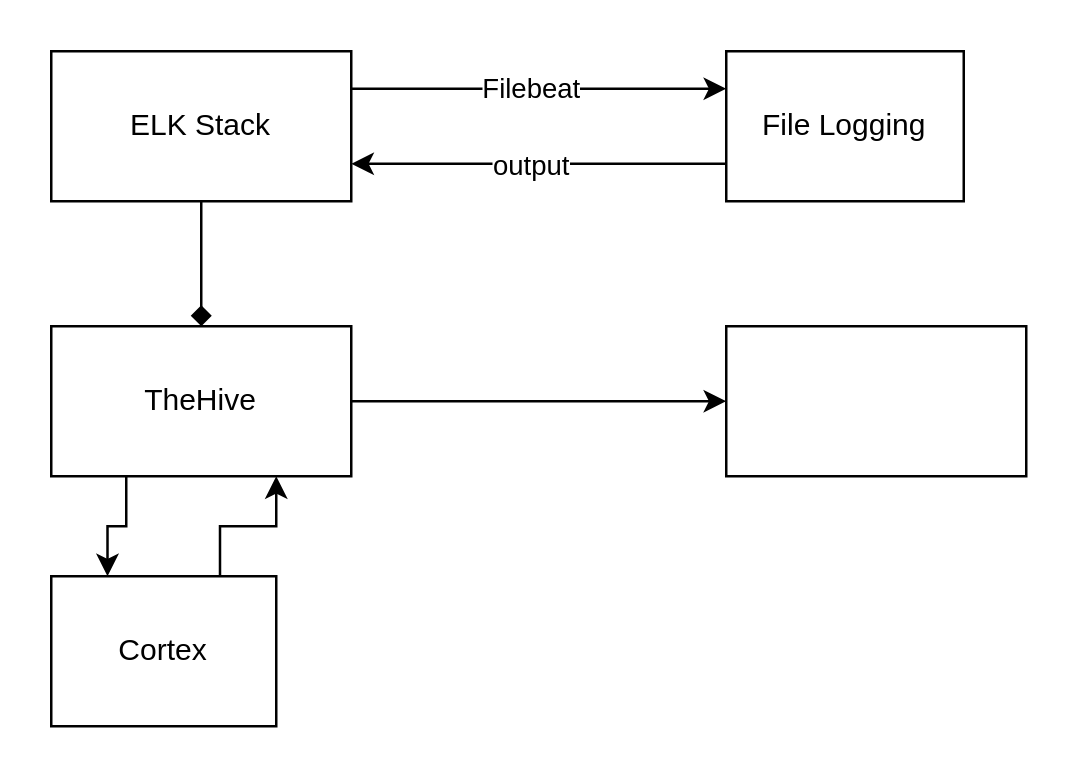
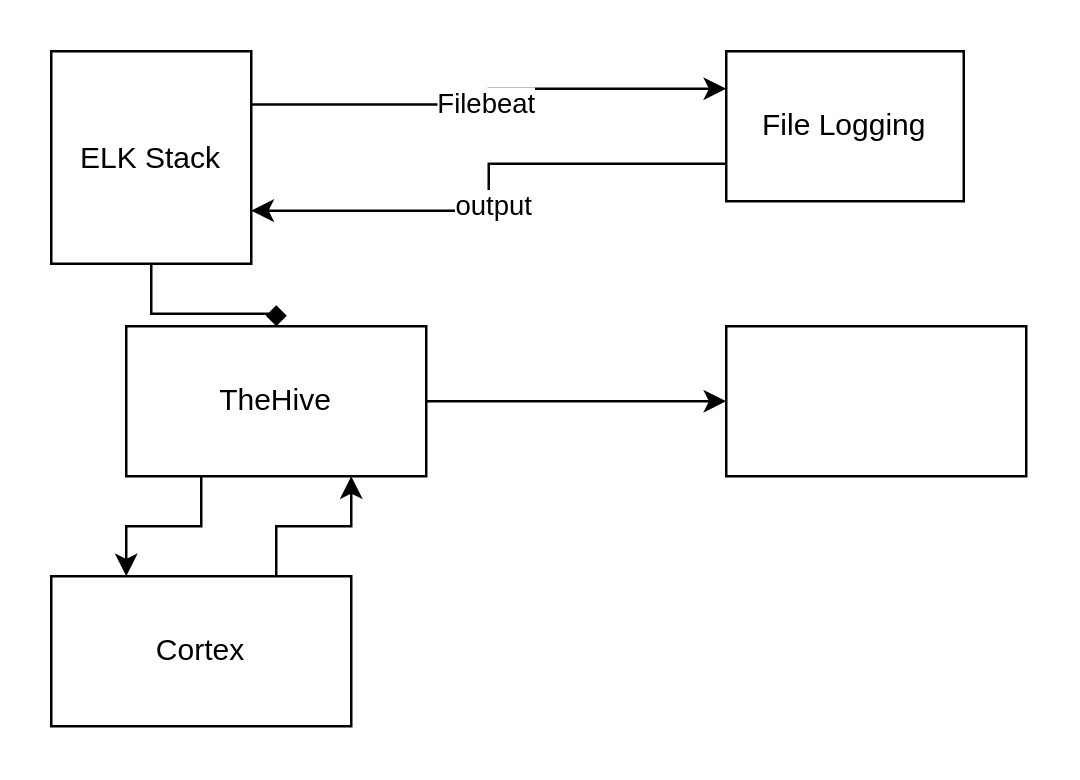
(201, 126) -> (151, 158)
(201, 401) -> (276, 401)
(164, 651) -> (201, 651)
